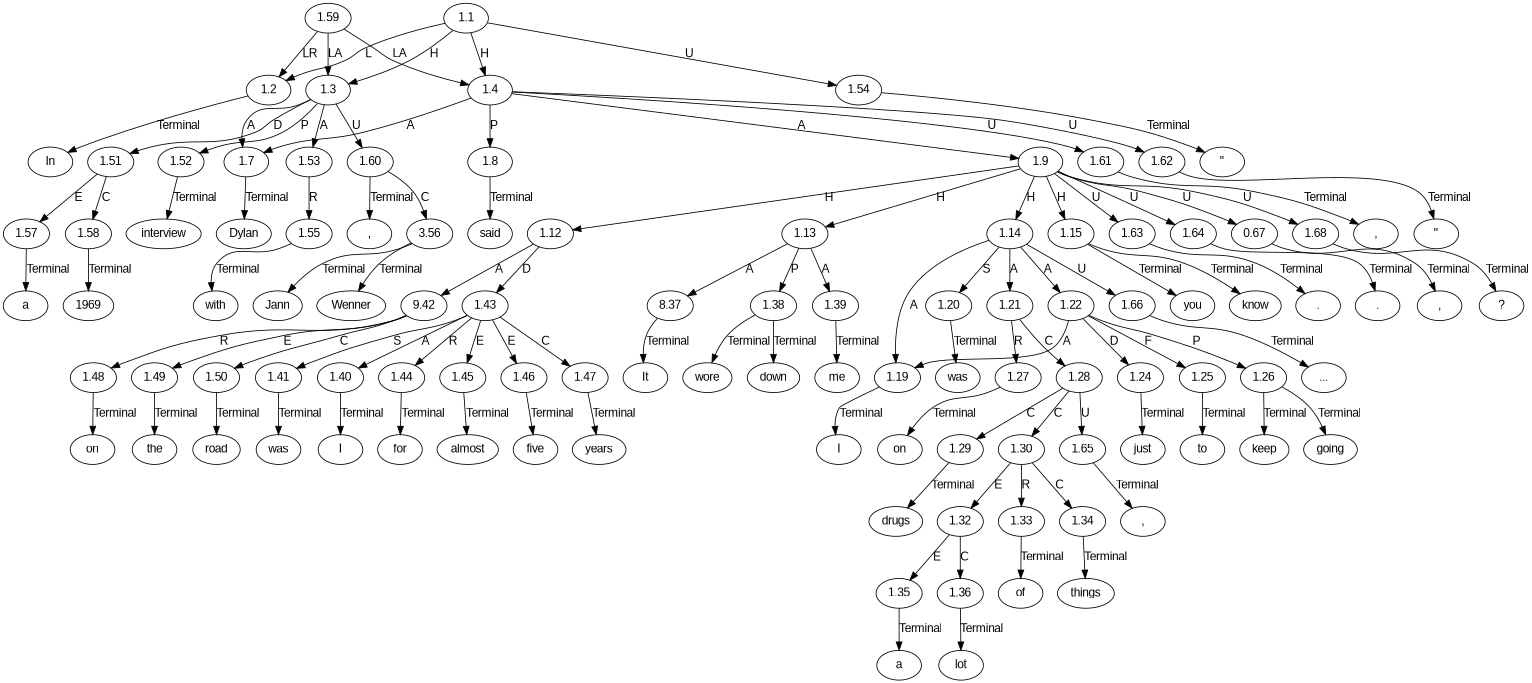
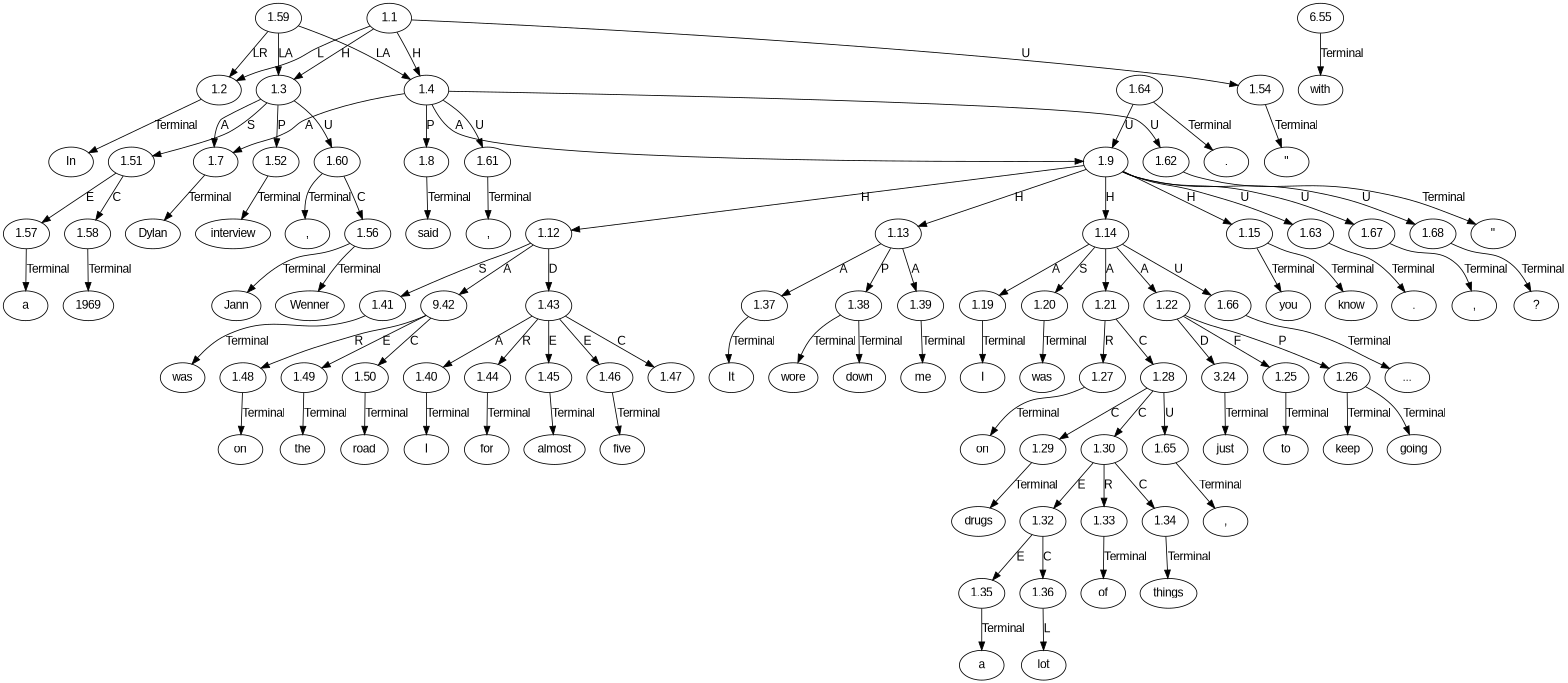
(278, 126) -> (251, 126)
(309, 162) -> none
(1113, 196) -> (1124, 123)
(309, 234) -> (1321, 18)
(430, 234) -> (368, 234)
(1254, 234) -> (1372, 234)
(670, 306) -> (764, 306)
(385, 338) -> (469, 267)
(1004, 358) -> none
(1140, 378) -> (1225, 378)
(599, 450) -> none
(982, 629) -> (1047, 629)
